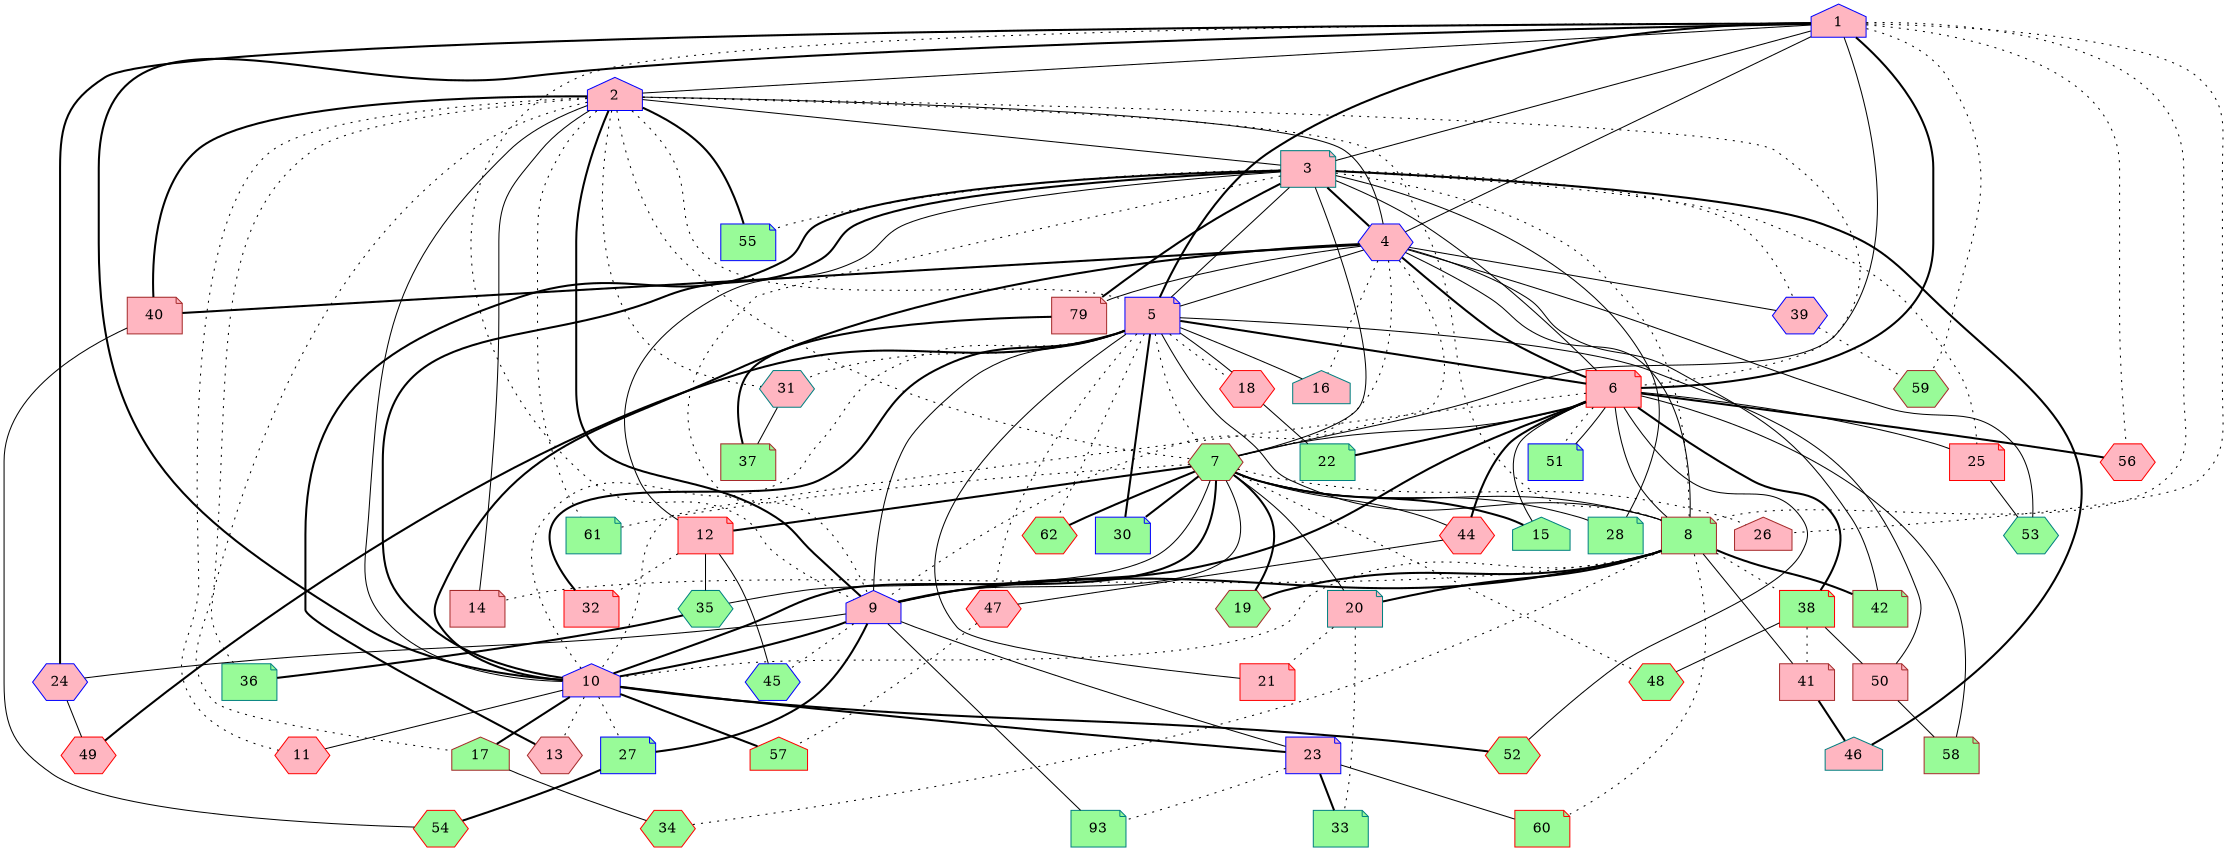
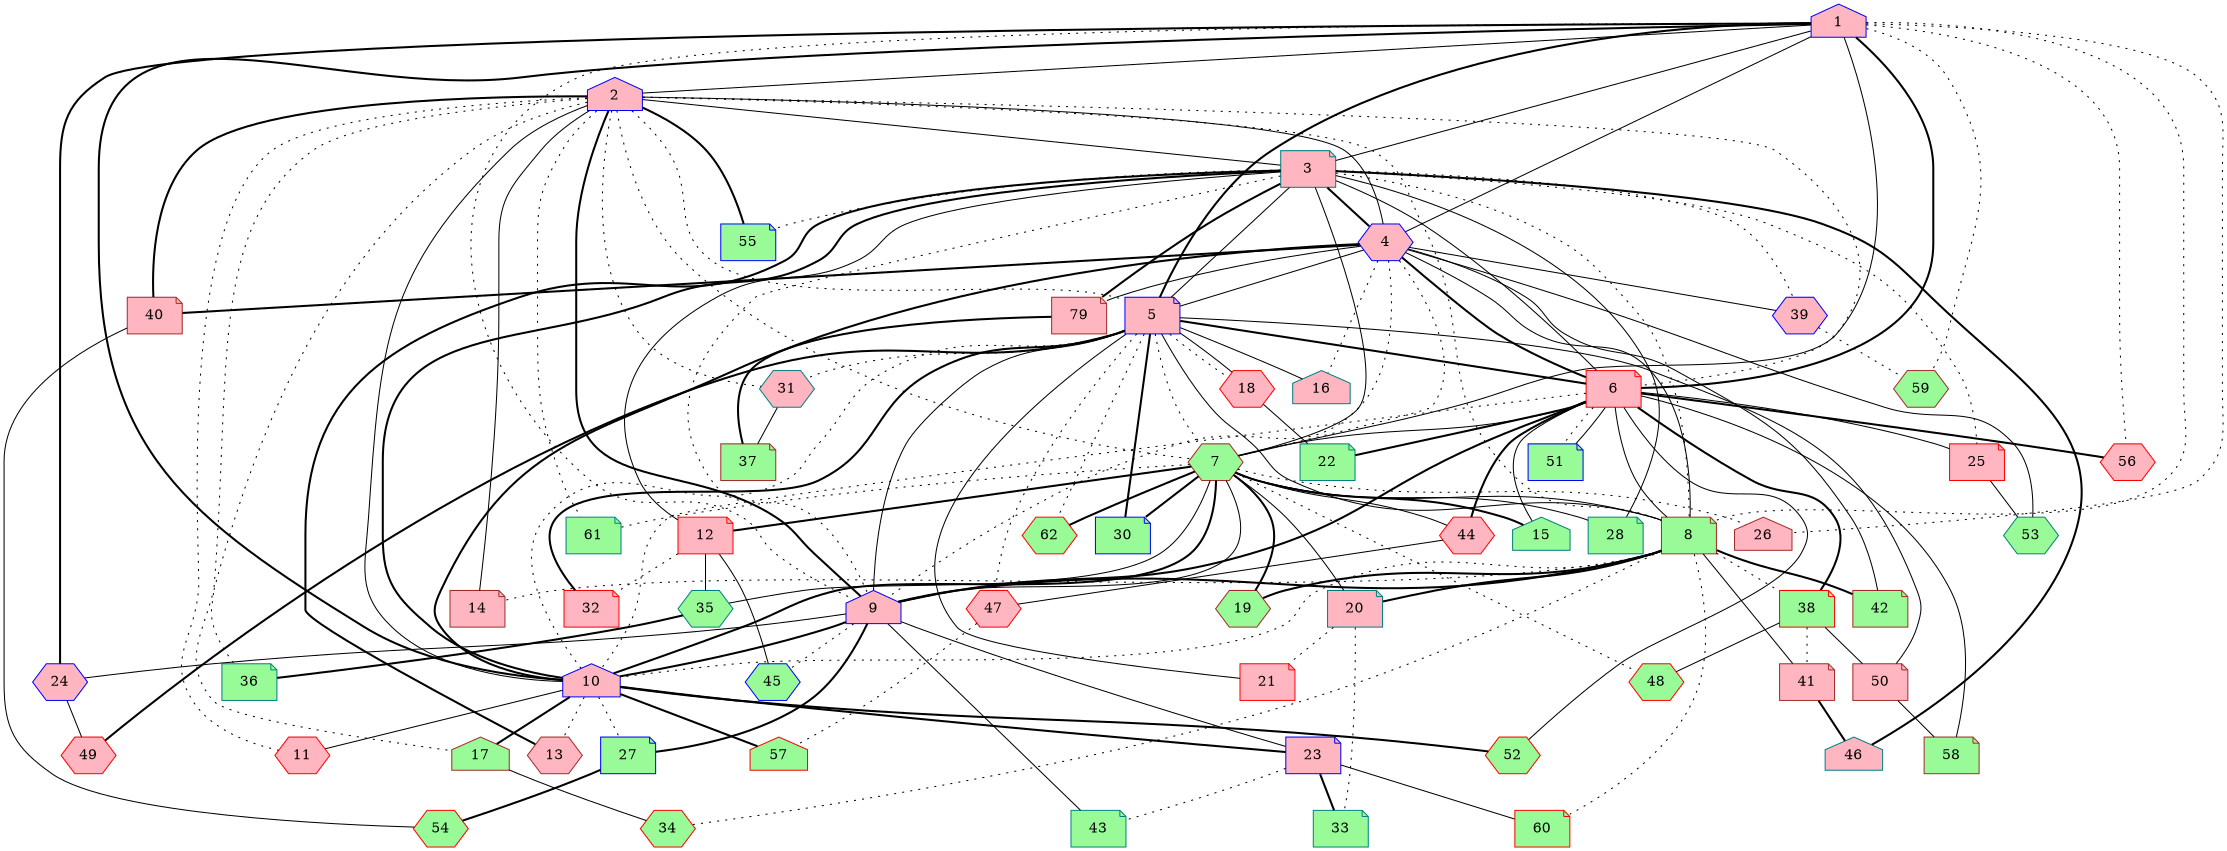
(1098, 829) -> (1098, 829)
